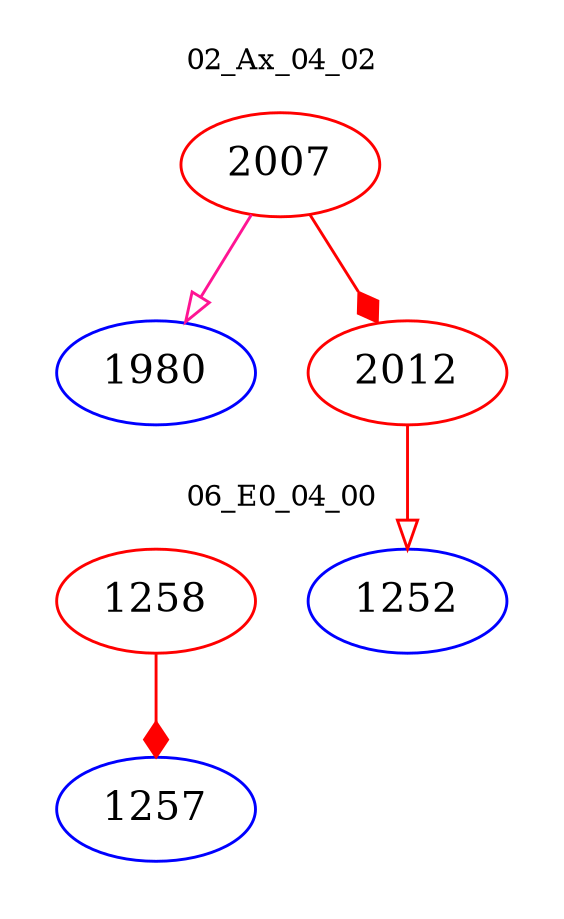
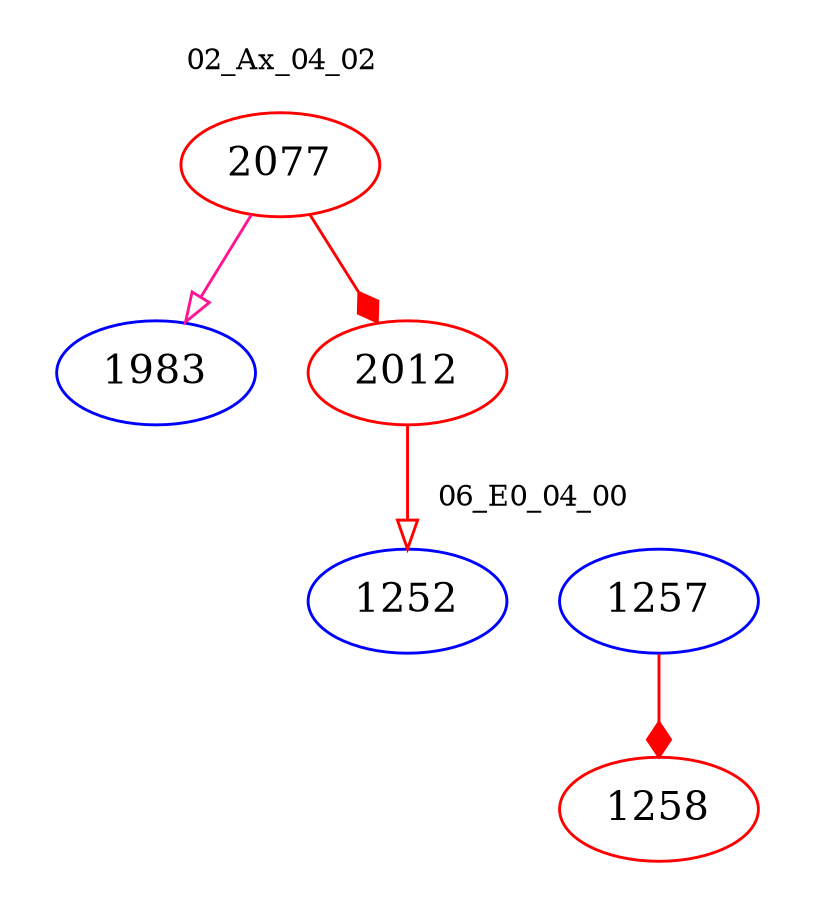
(280, 165) -> (280, 165)
(156, 373) -> (156, 373)
(156, 688) -> (659, 688)
